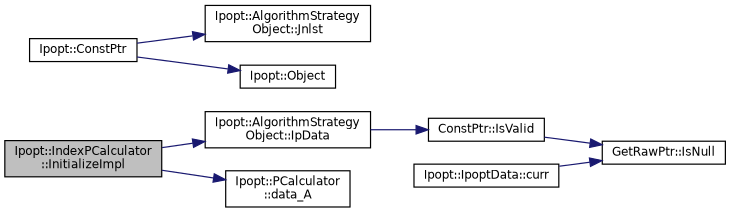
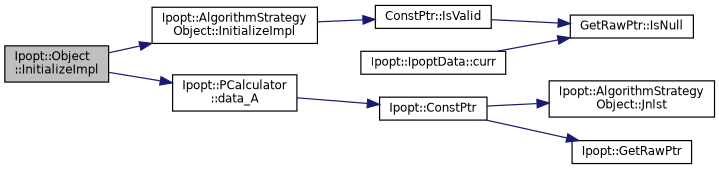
(288, 77) -> (632, 152)
none -> (332, 101)
(288, 130) -> (235, 25)
(83, 159) -> (57, 64)
